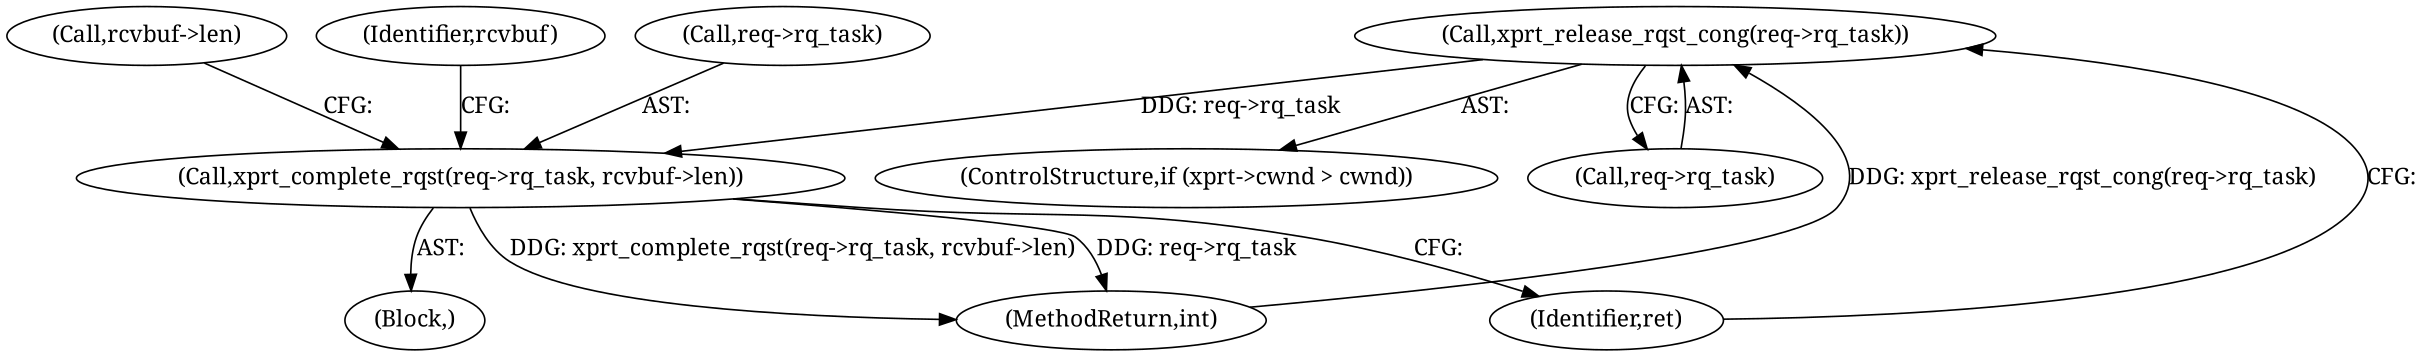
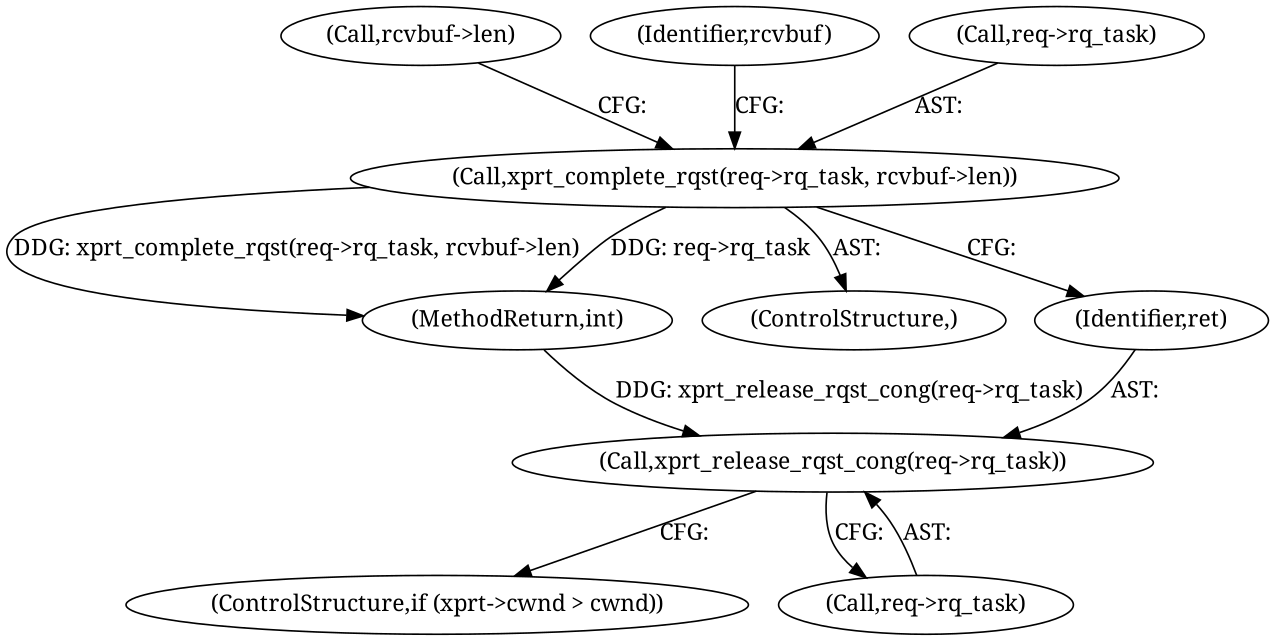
(1082, 105) -> none
(1489, 107) -> (687, 534)
(2395, 178) -> (1139, 392)
(415, 320) -> (854, 320)
